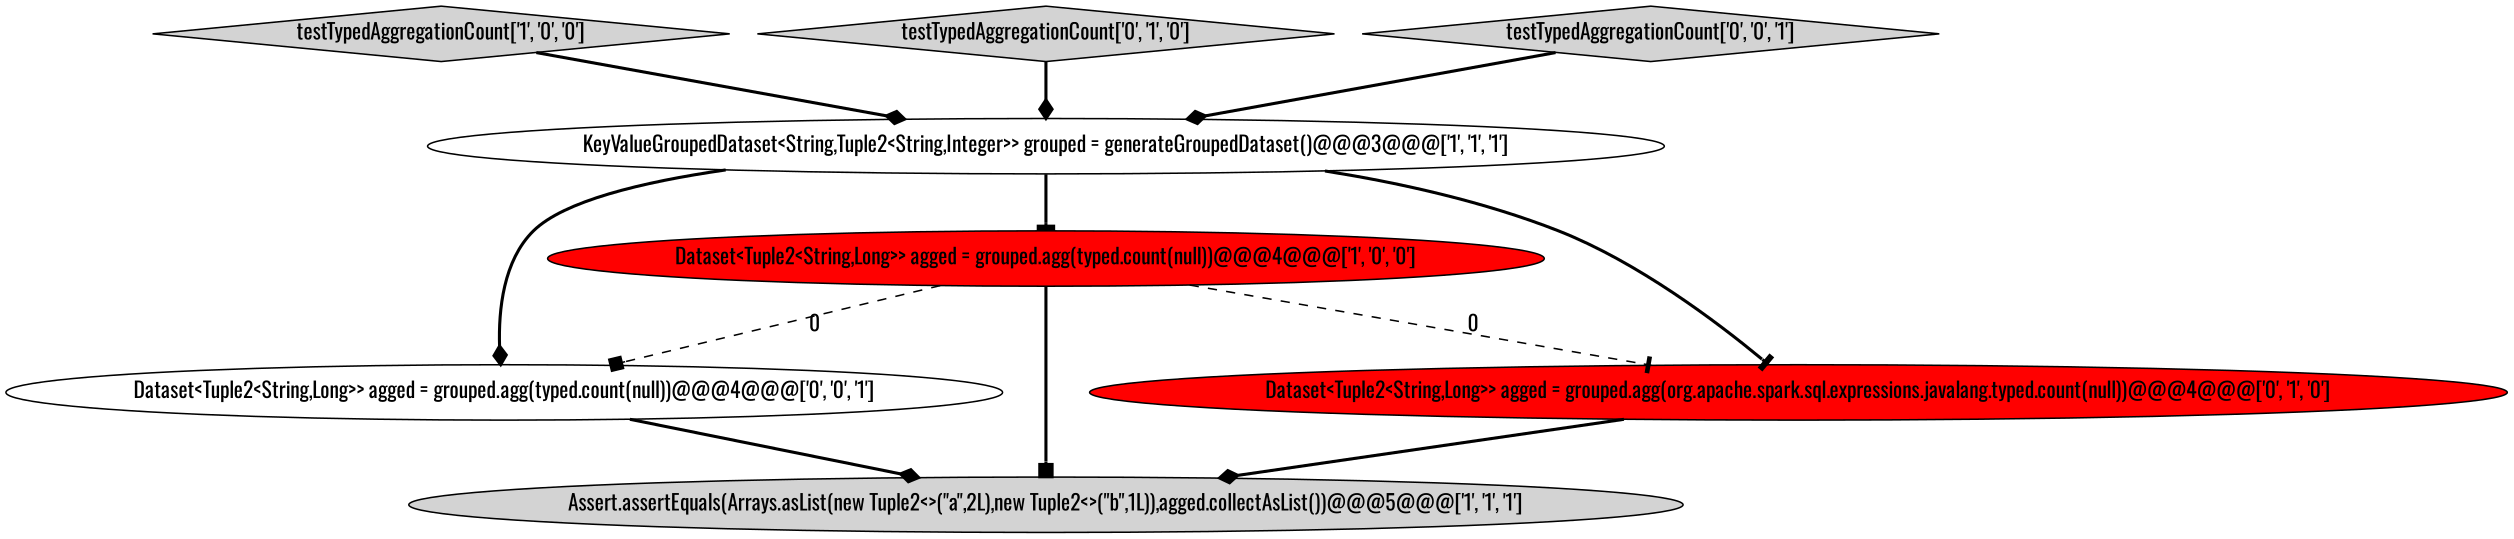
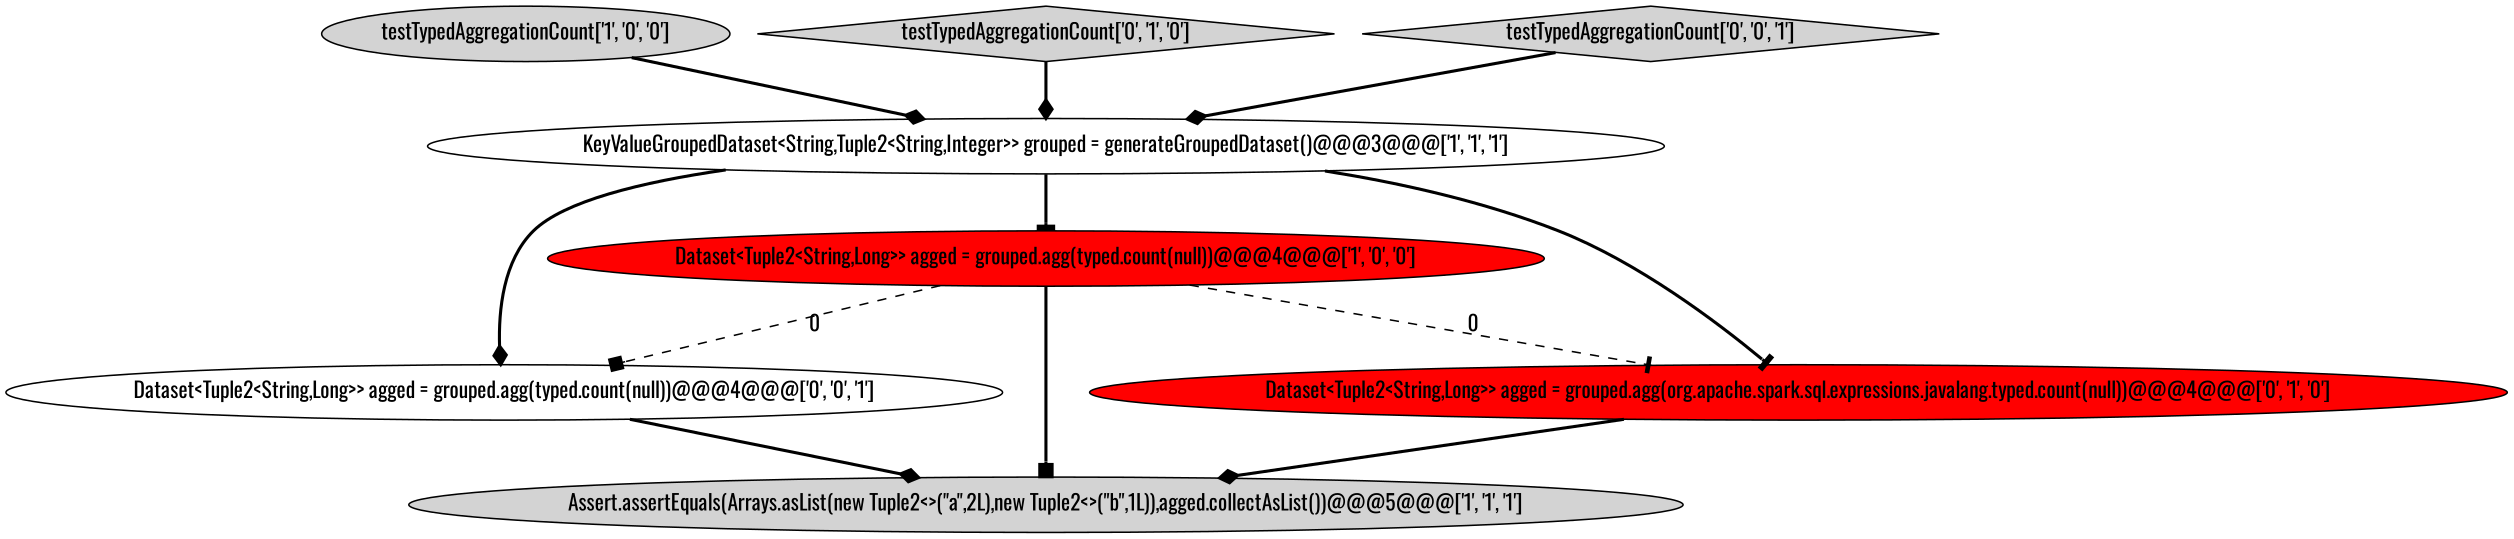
(441, 34) -> (526, 34)
